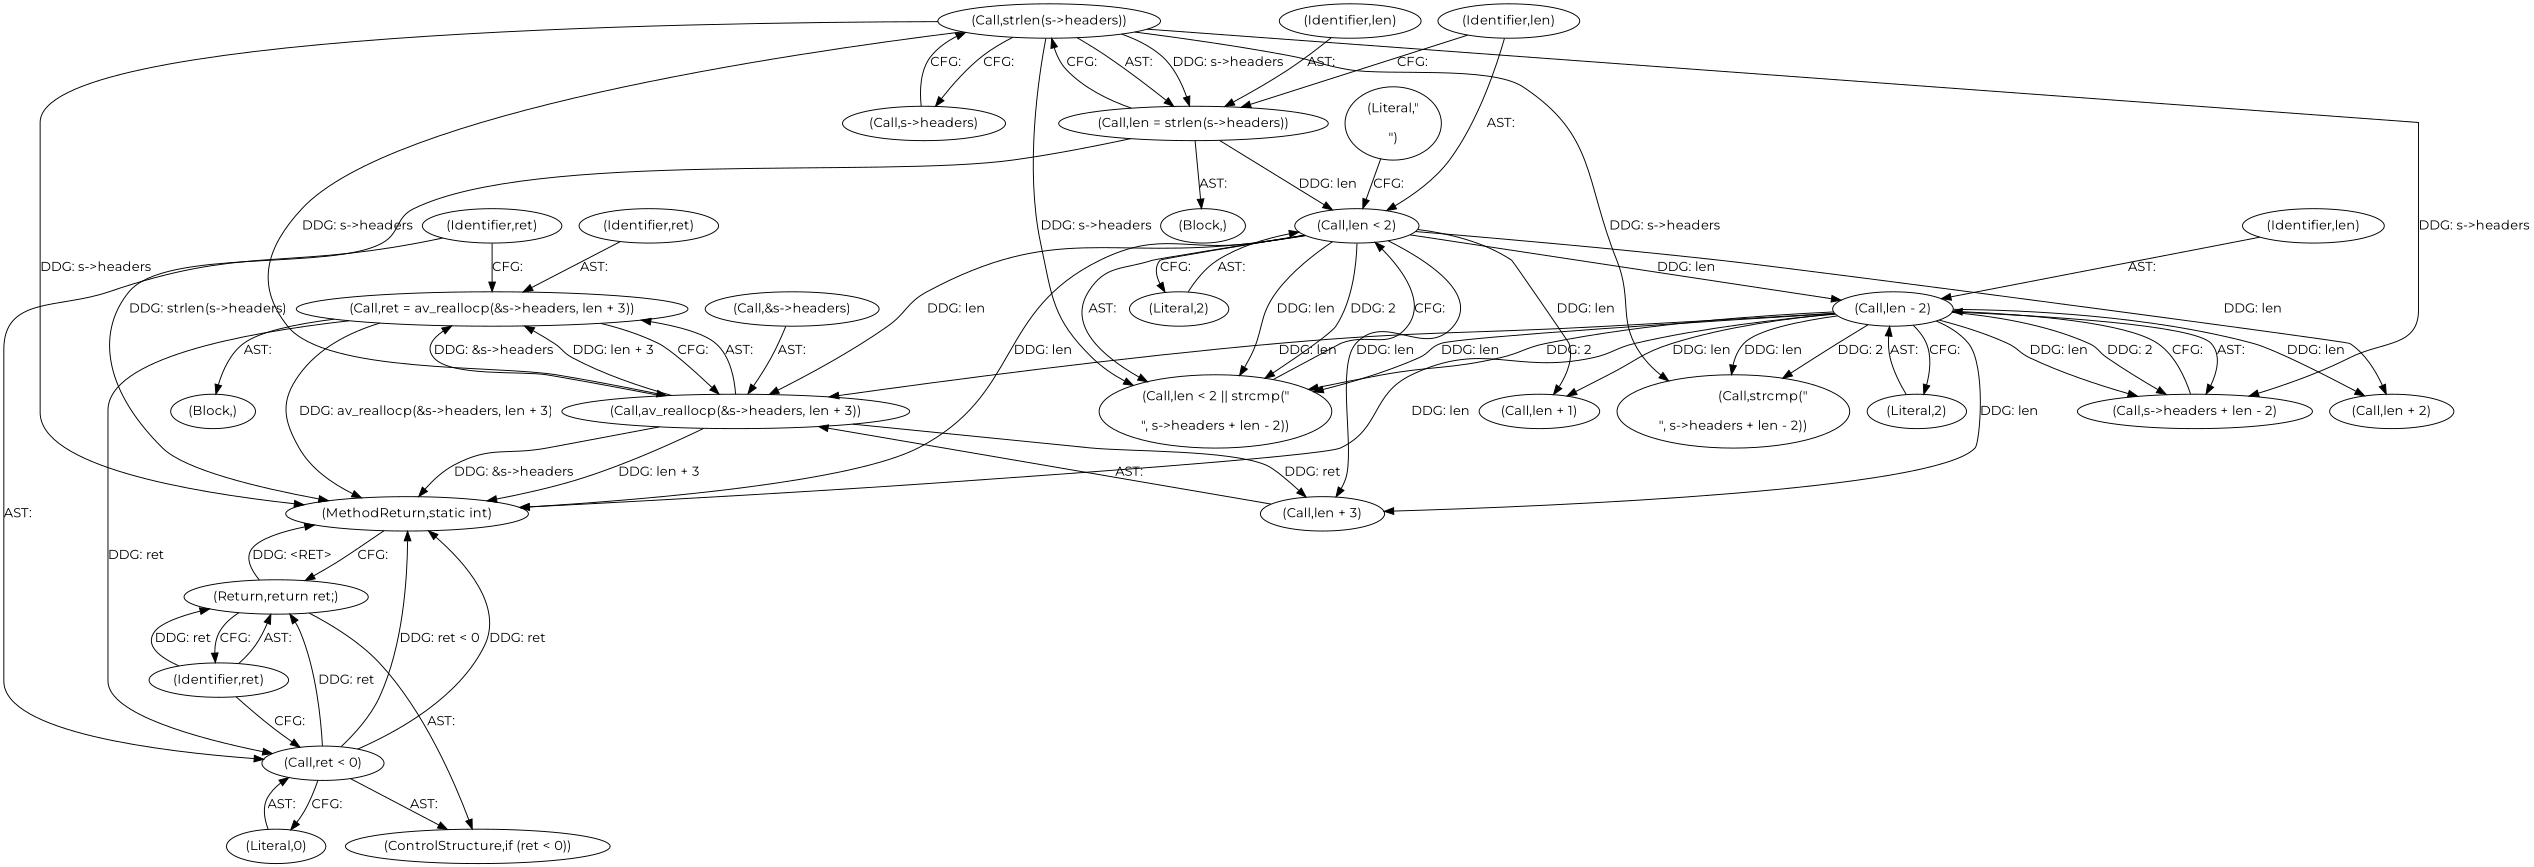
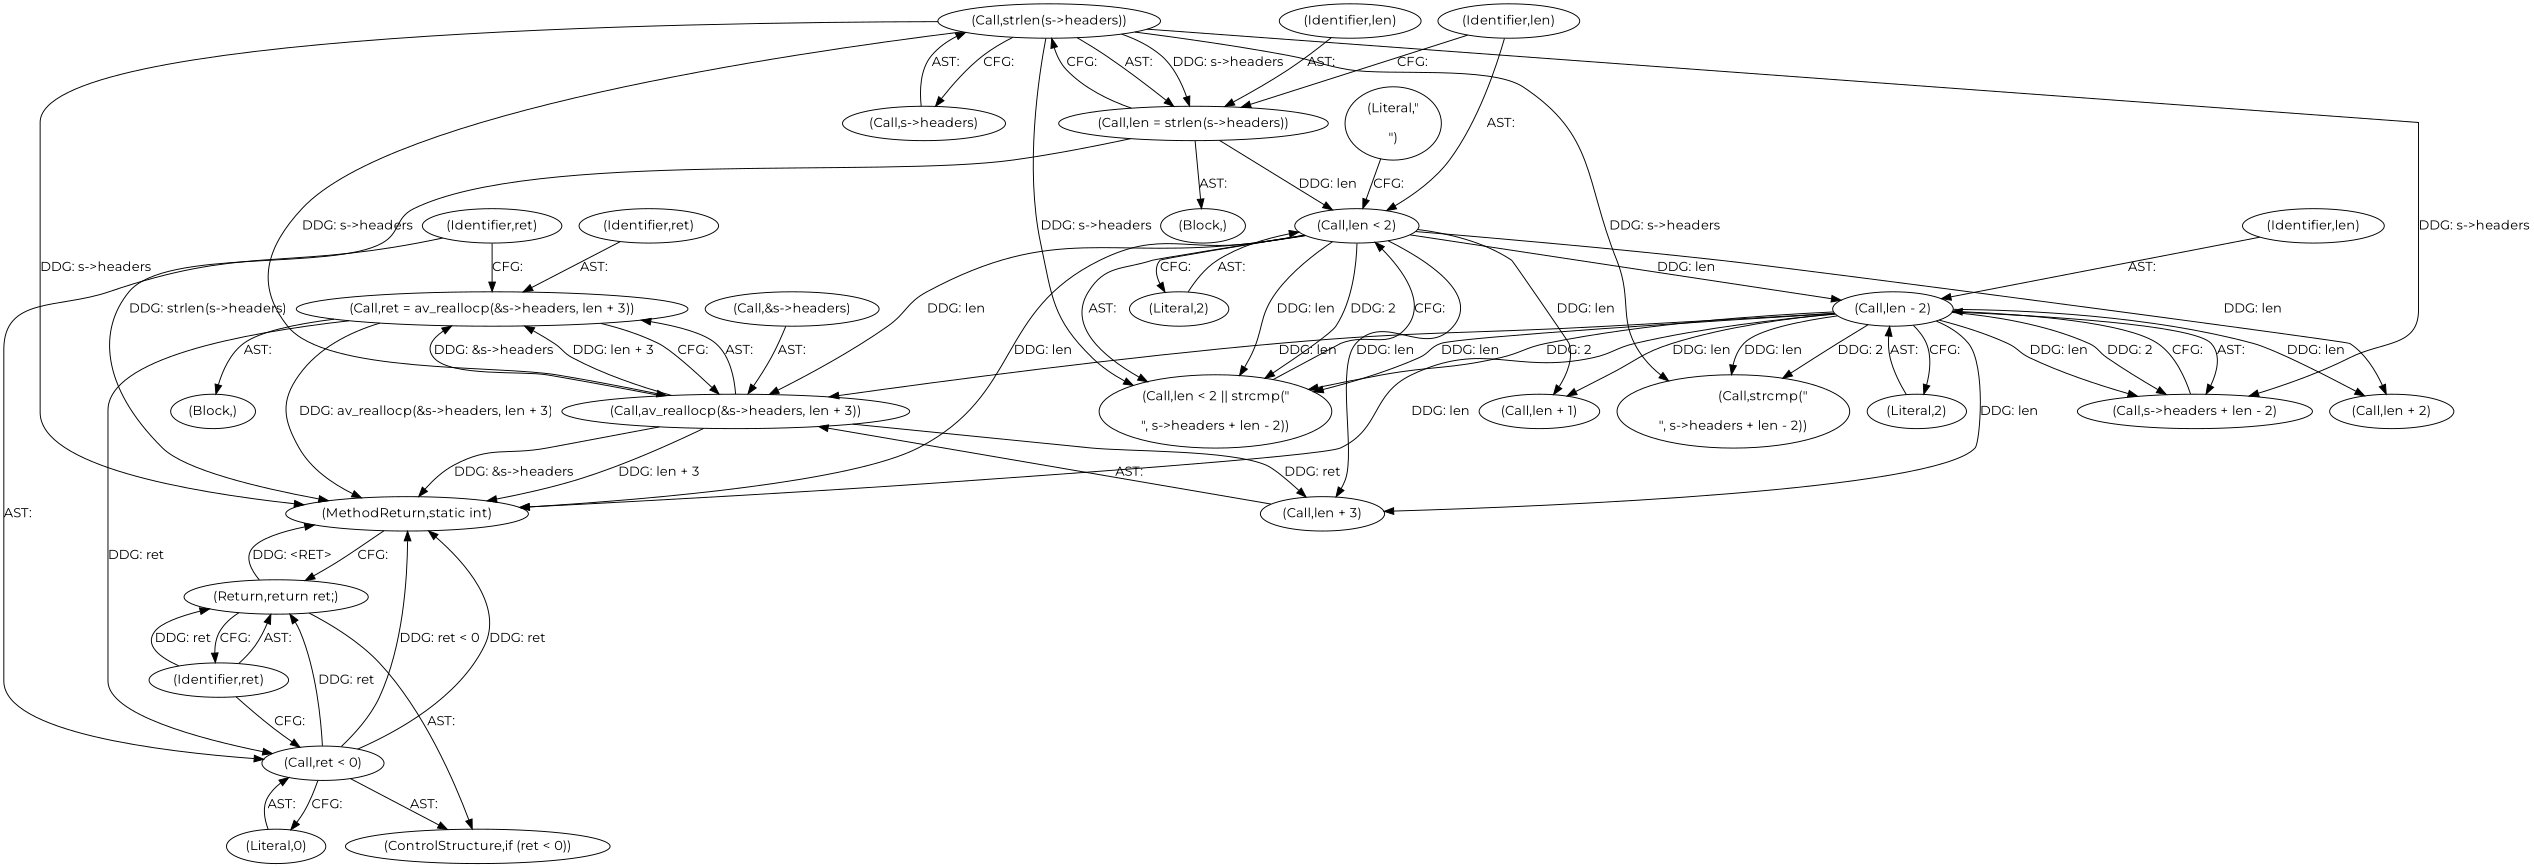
(948, 63) -> (948, 63)
